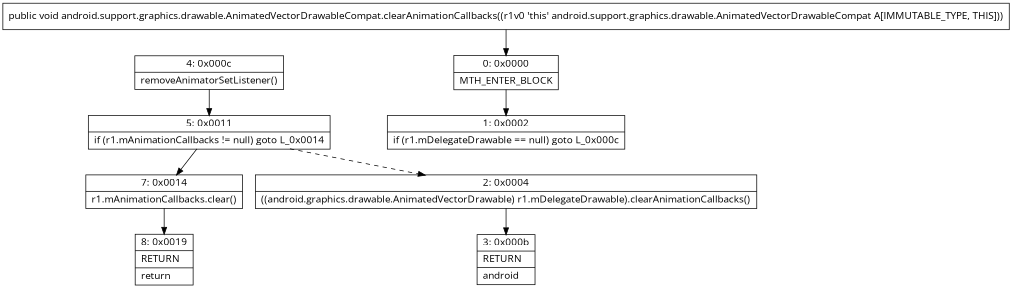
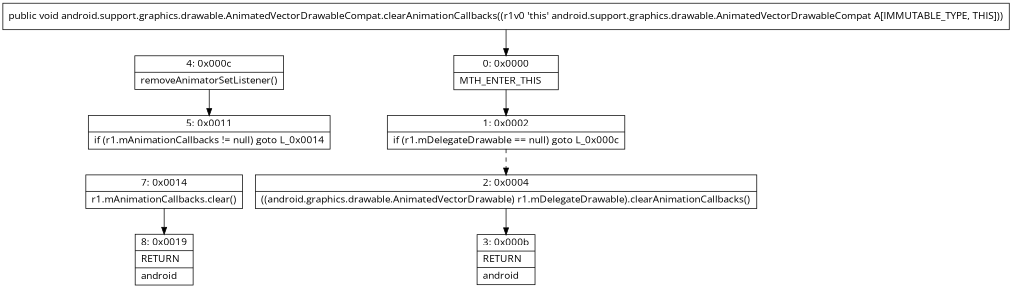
(506, 81) -> (501, 81)
(189, 159) -> none
(354, 161) -> (506, 158)
(156, 276) -> (159, 276)
